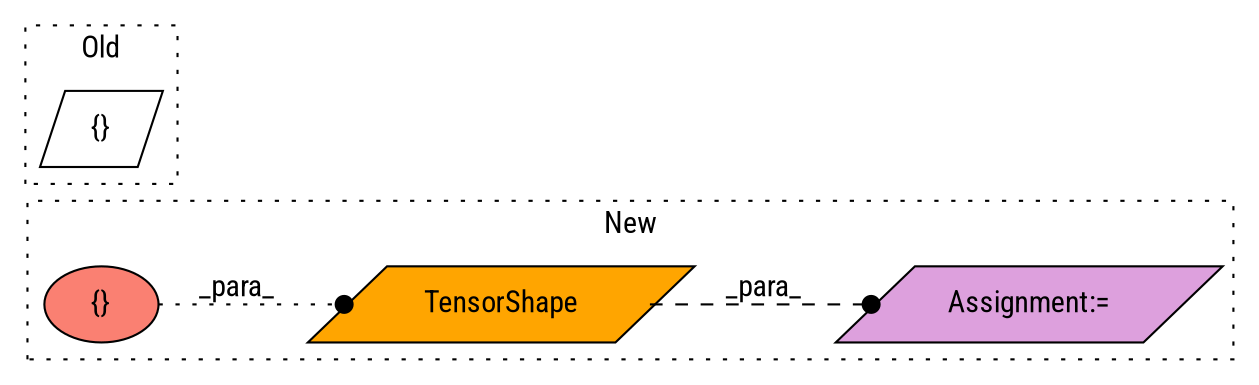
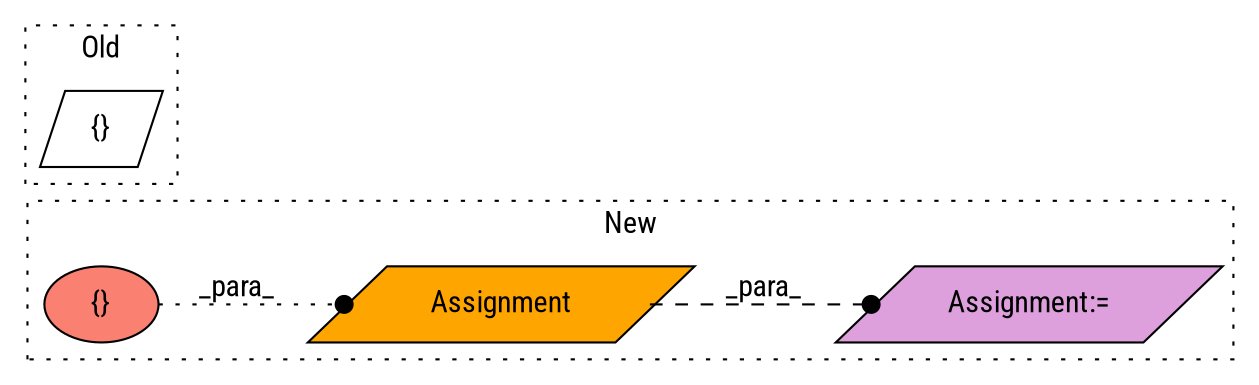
(501, 304) -> (501, 304)
